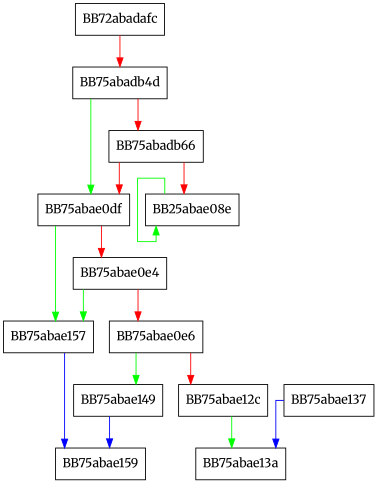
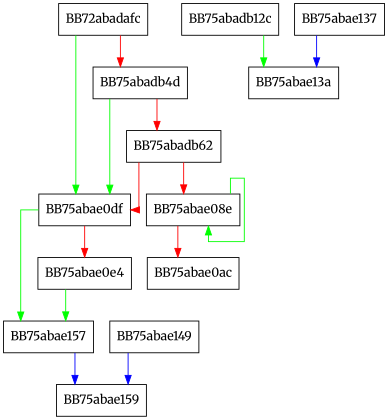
none -> (76, 110)
(156, 146) -> (174, 146)
(192, 210) -> (193, 210)
none -> (193, 273)
(156, 337) -> none
(223, 400) -> (230, 19)
